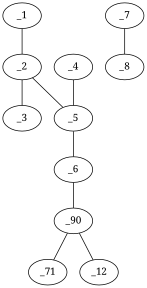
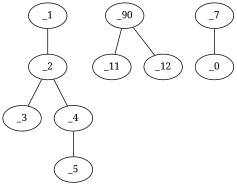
(125, 67) -> (214, 67)
(48, 93) -> (61, 93)
(73, 170) -> none
(48, 272) -> (112, 67)
